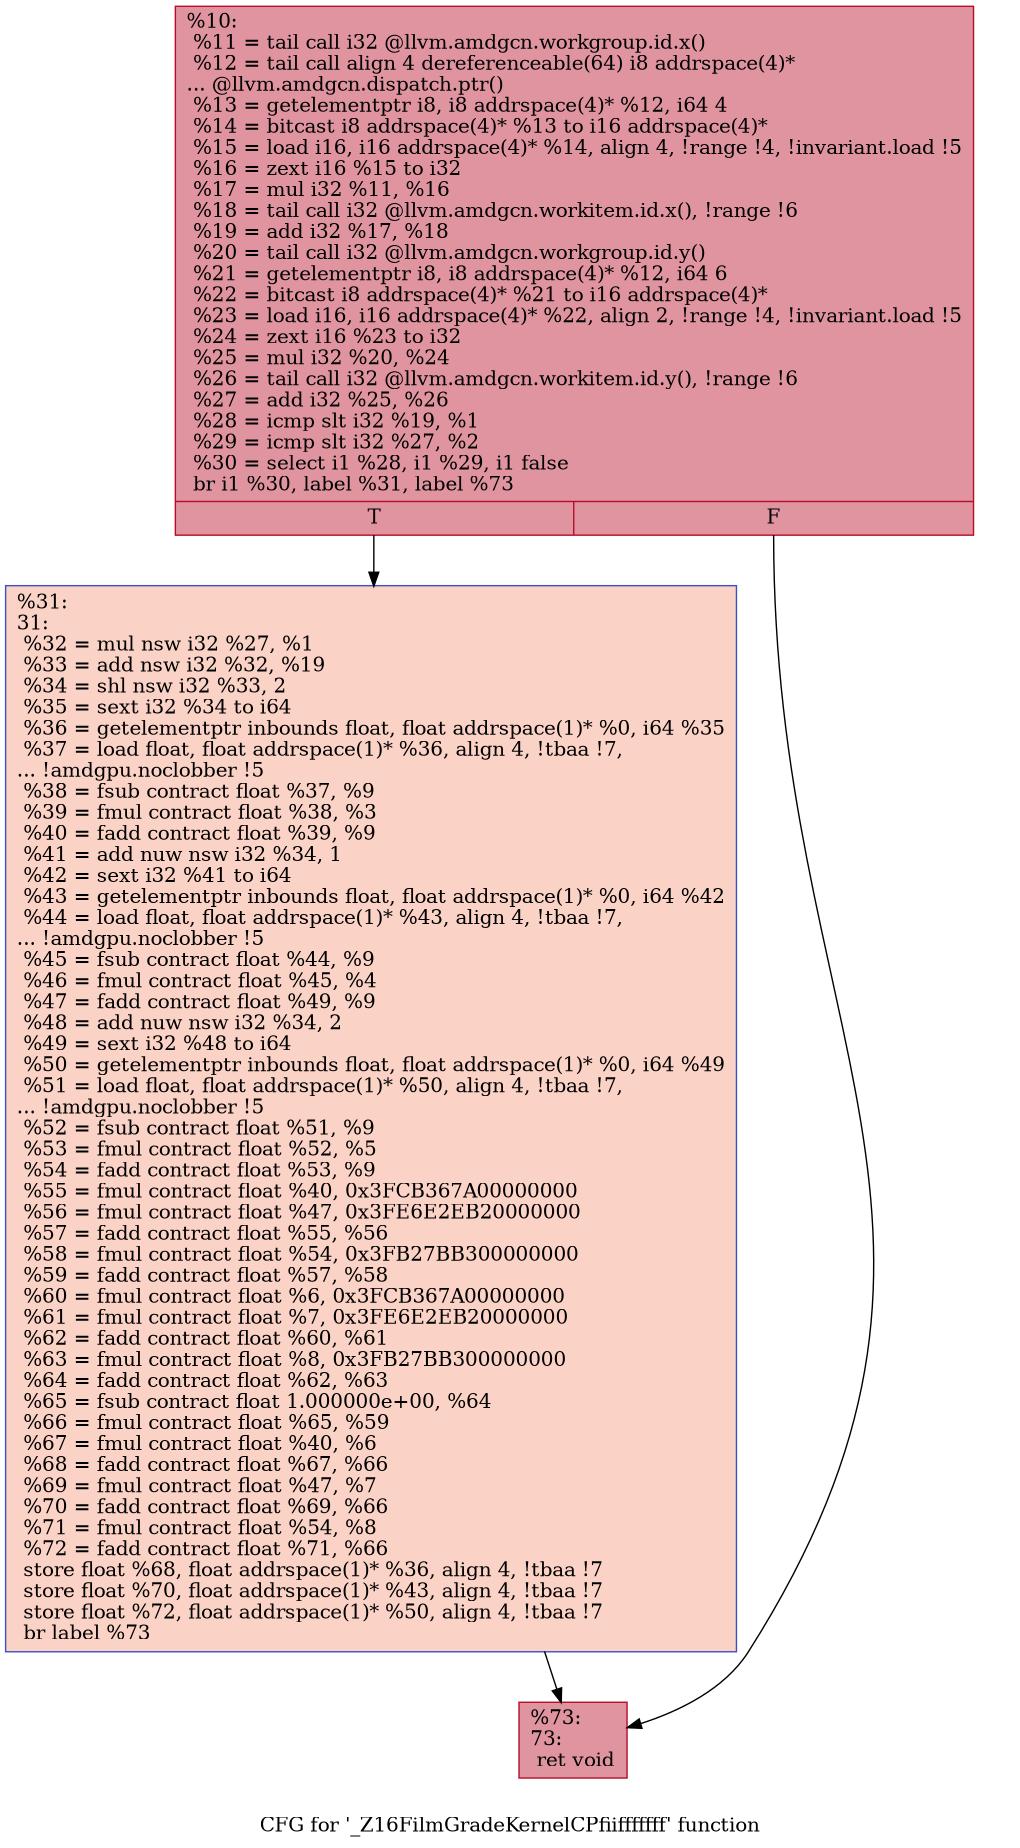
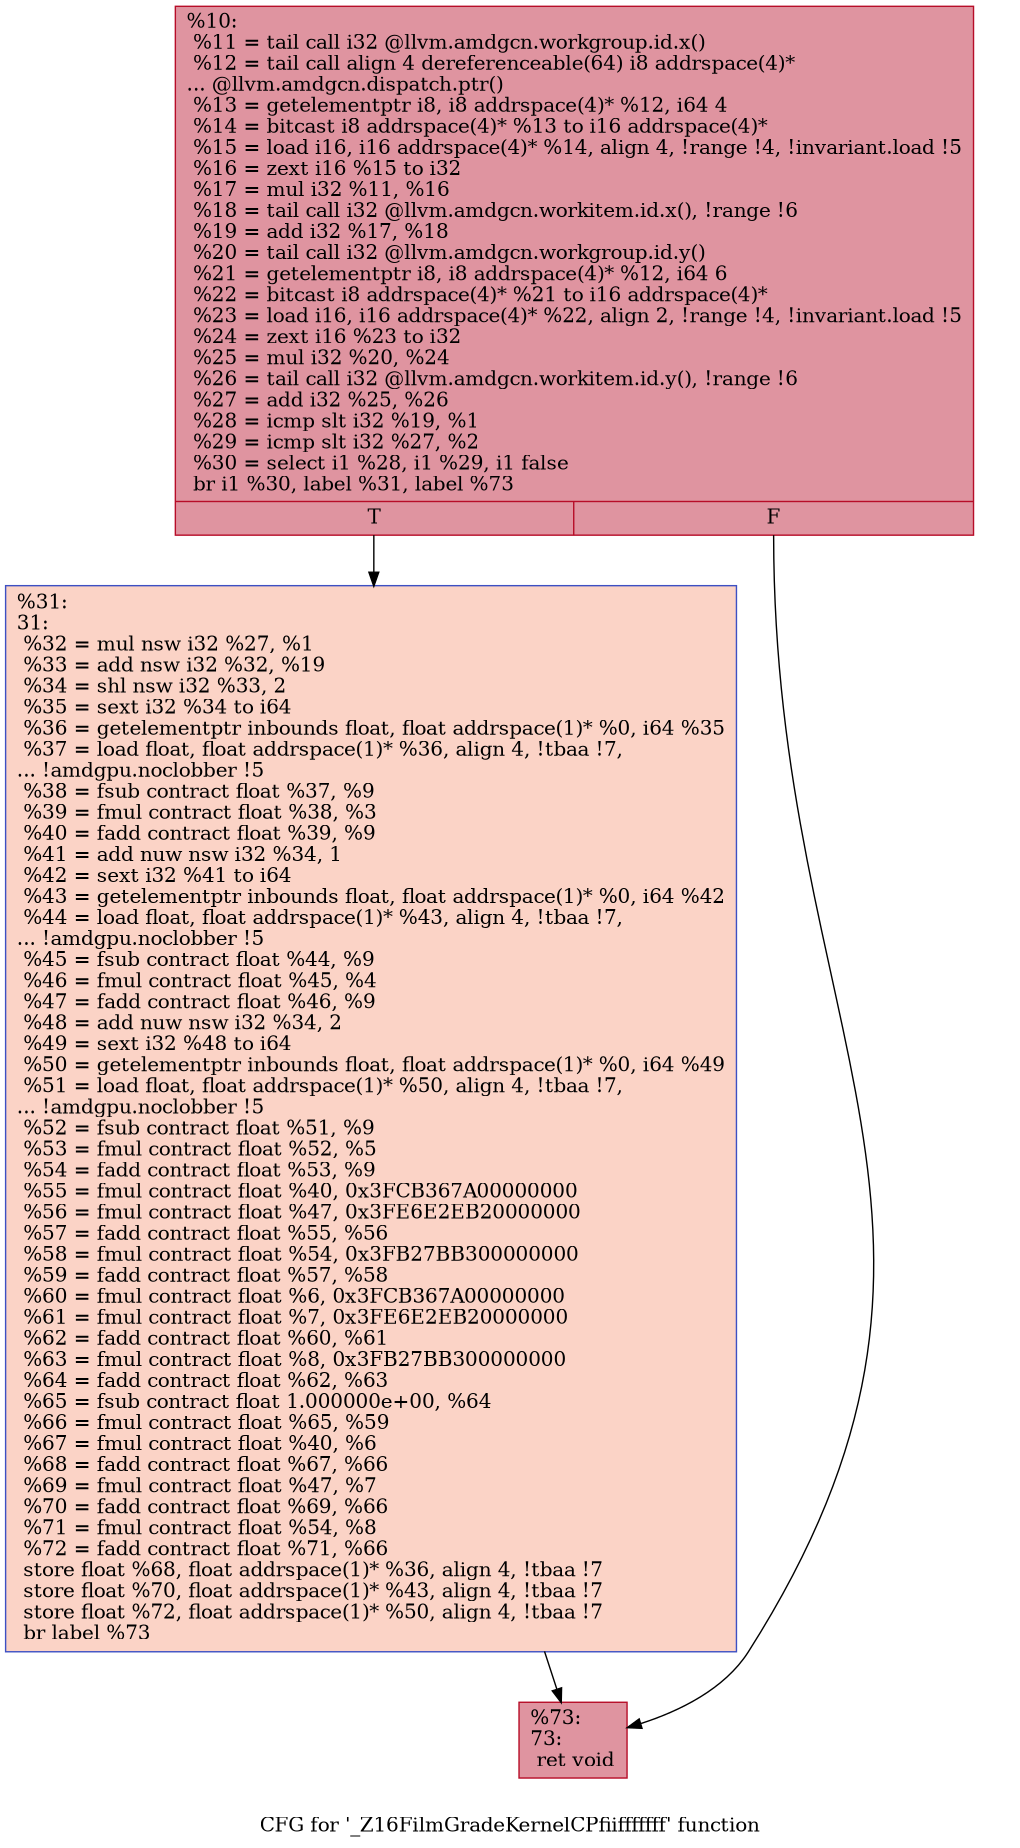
(196, 1002) -> (196, 1002)
